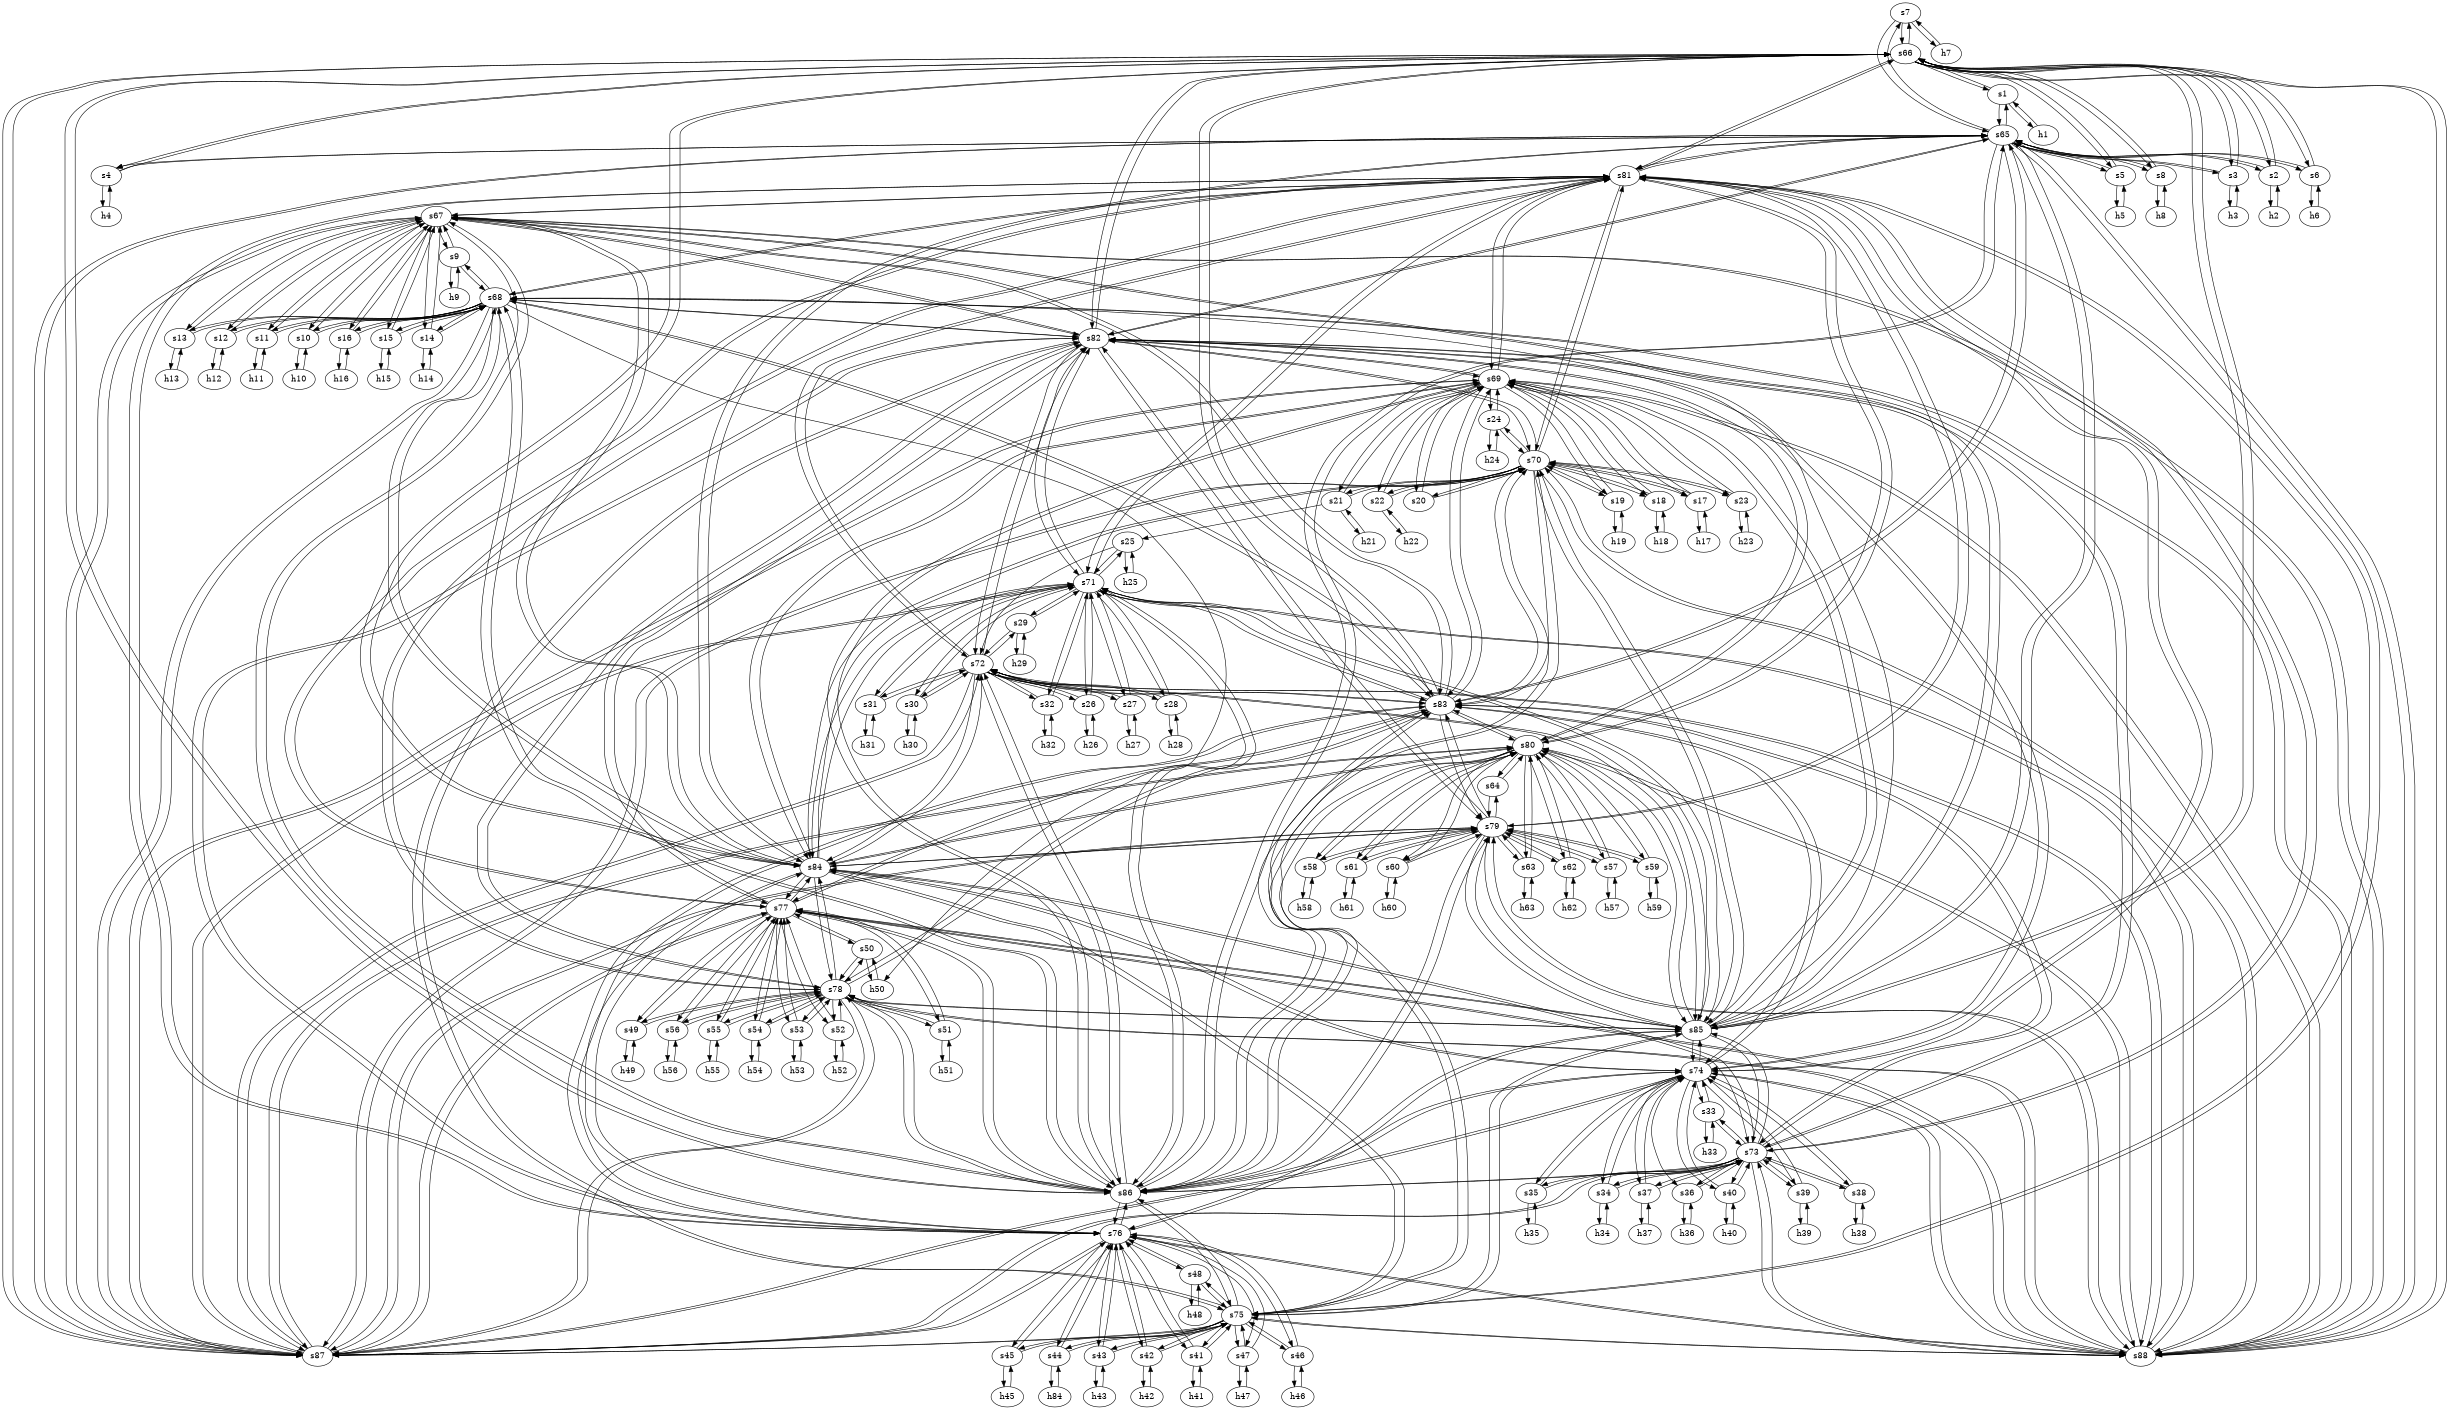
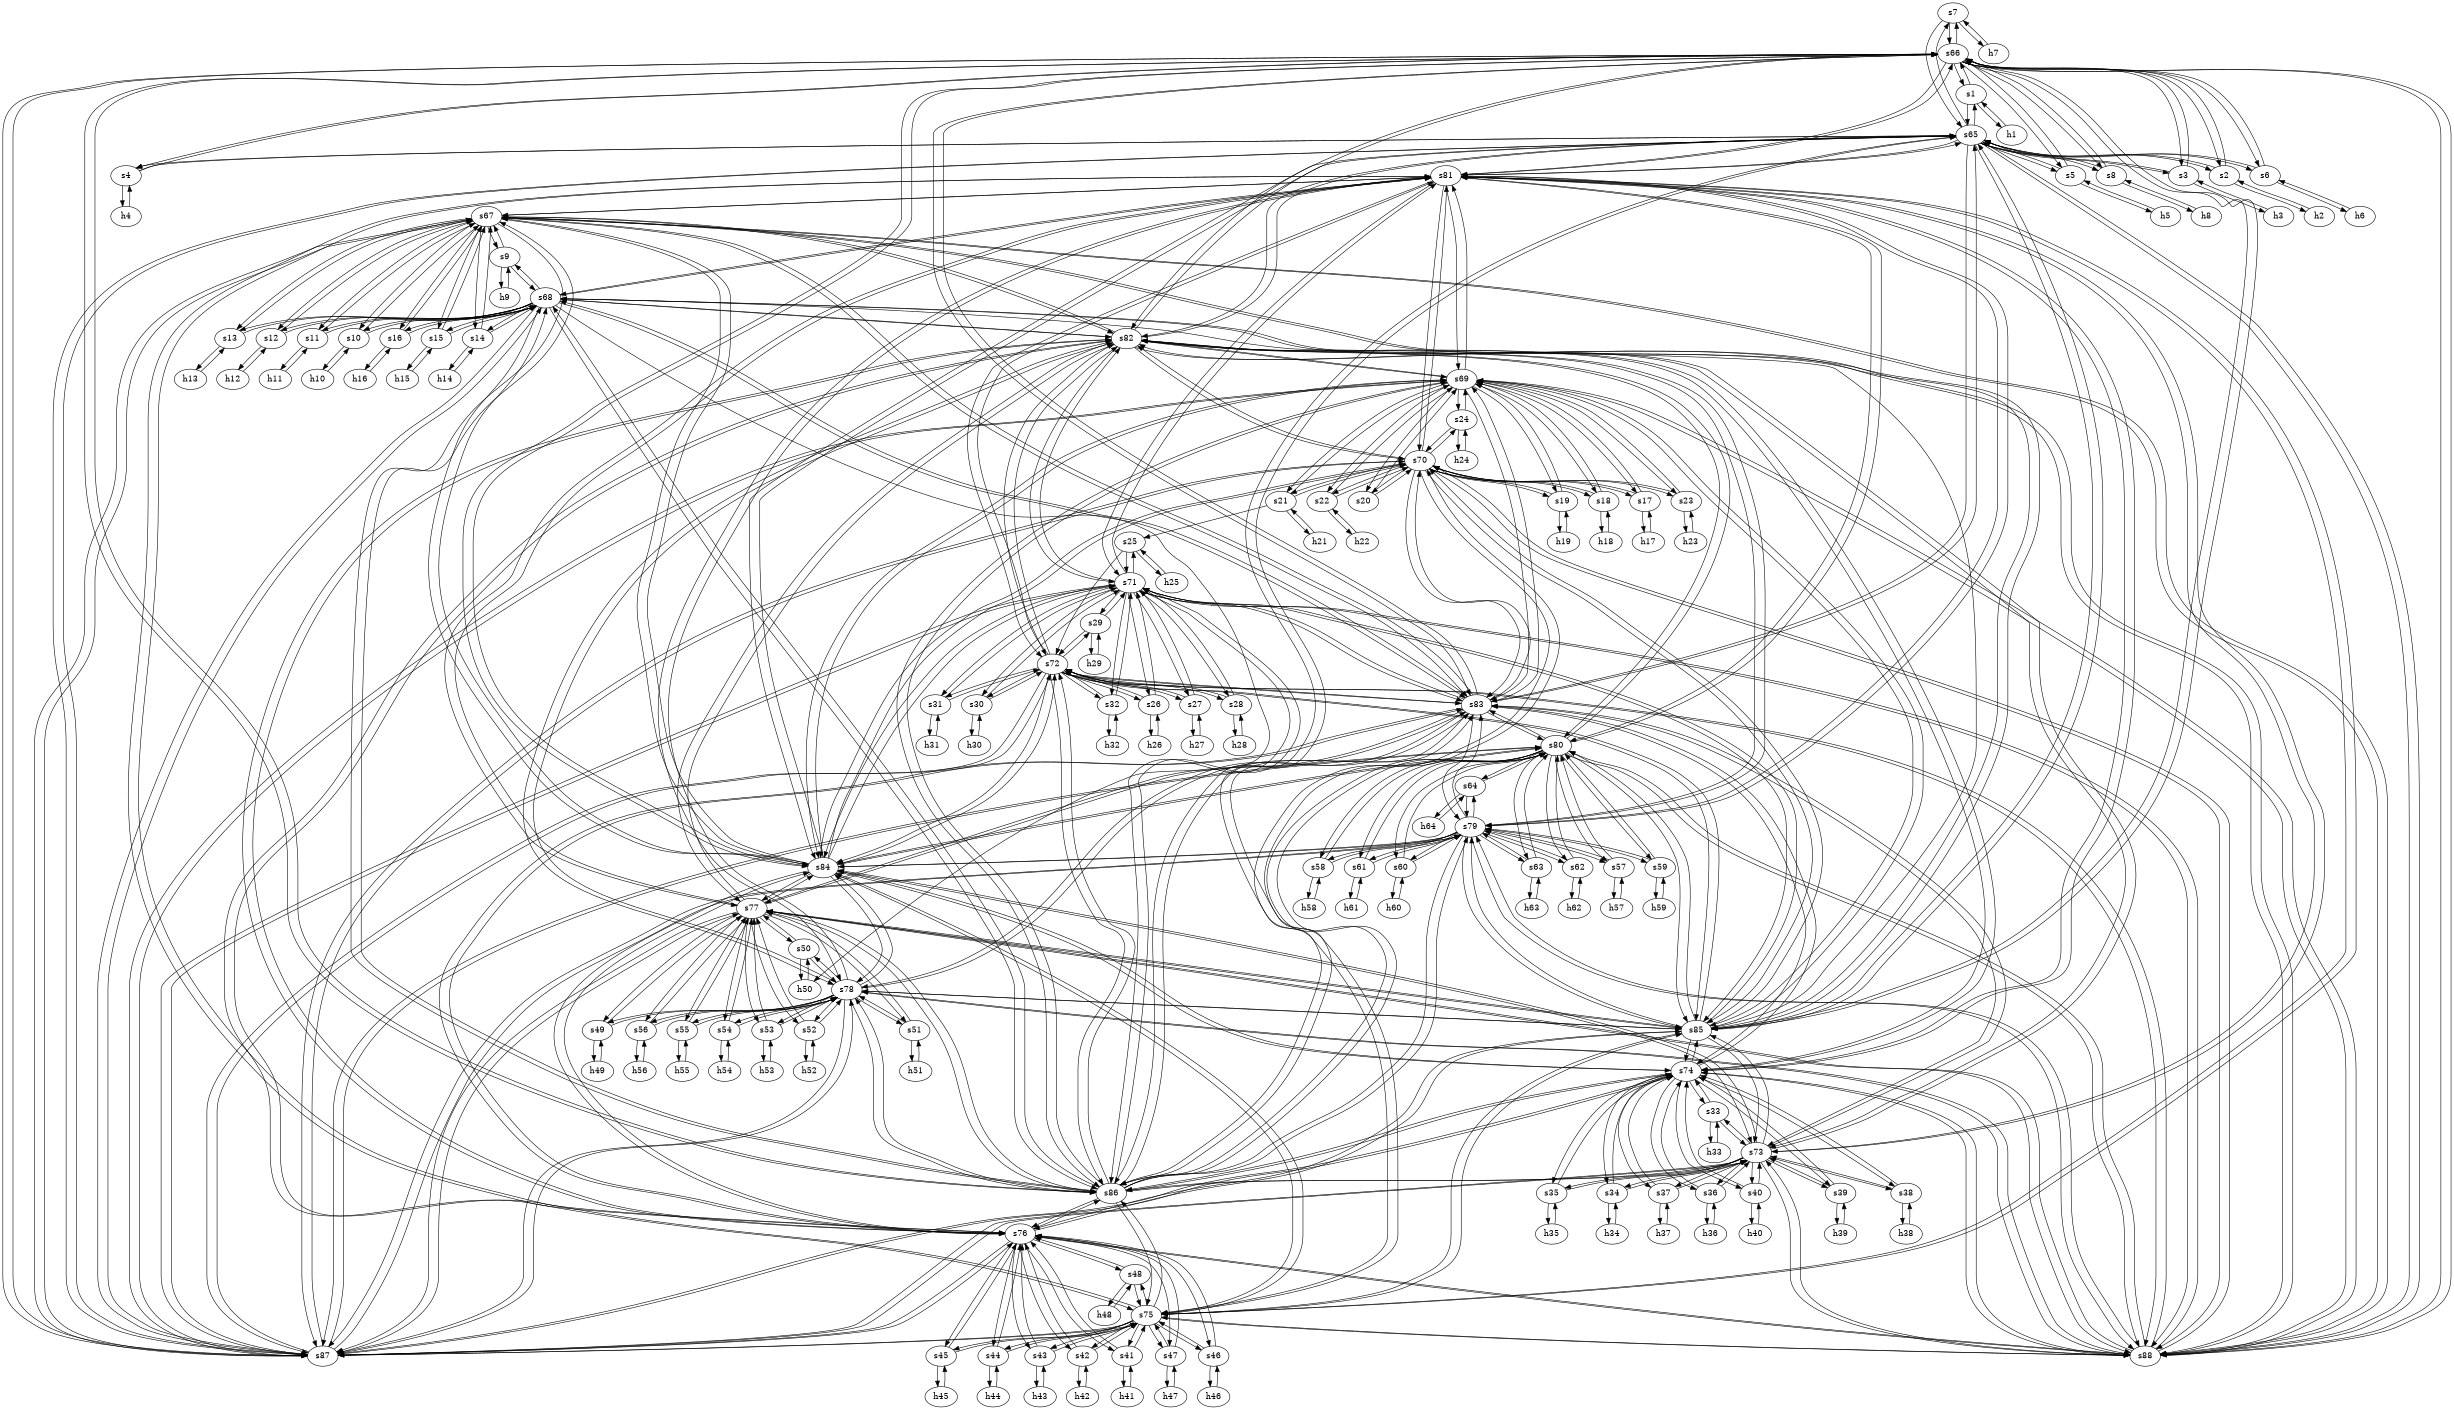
none -> (1428, 827)
none -> (1662, 1142)
(1055, 1397) -> (993, 1397)
